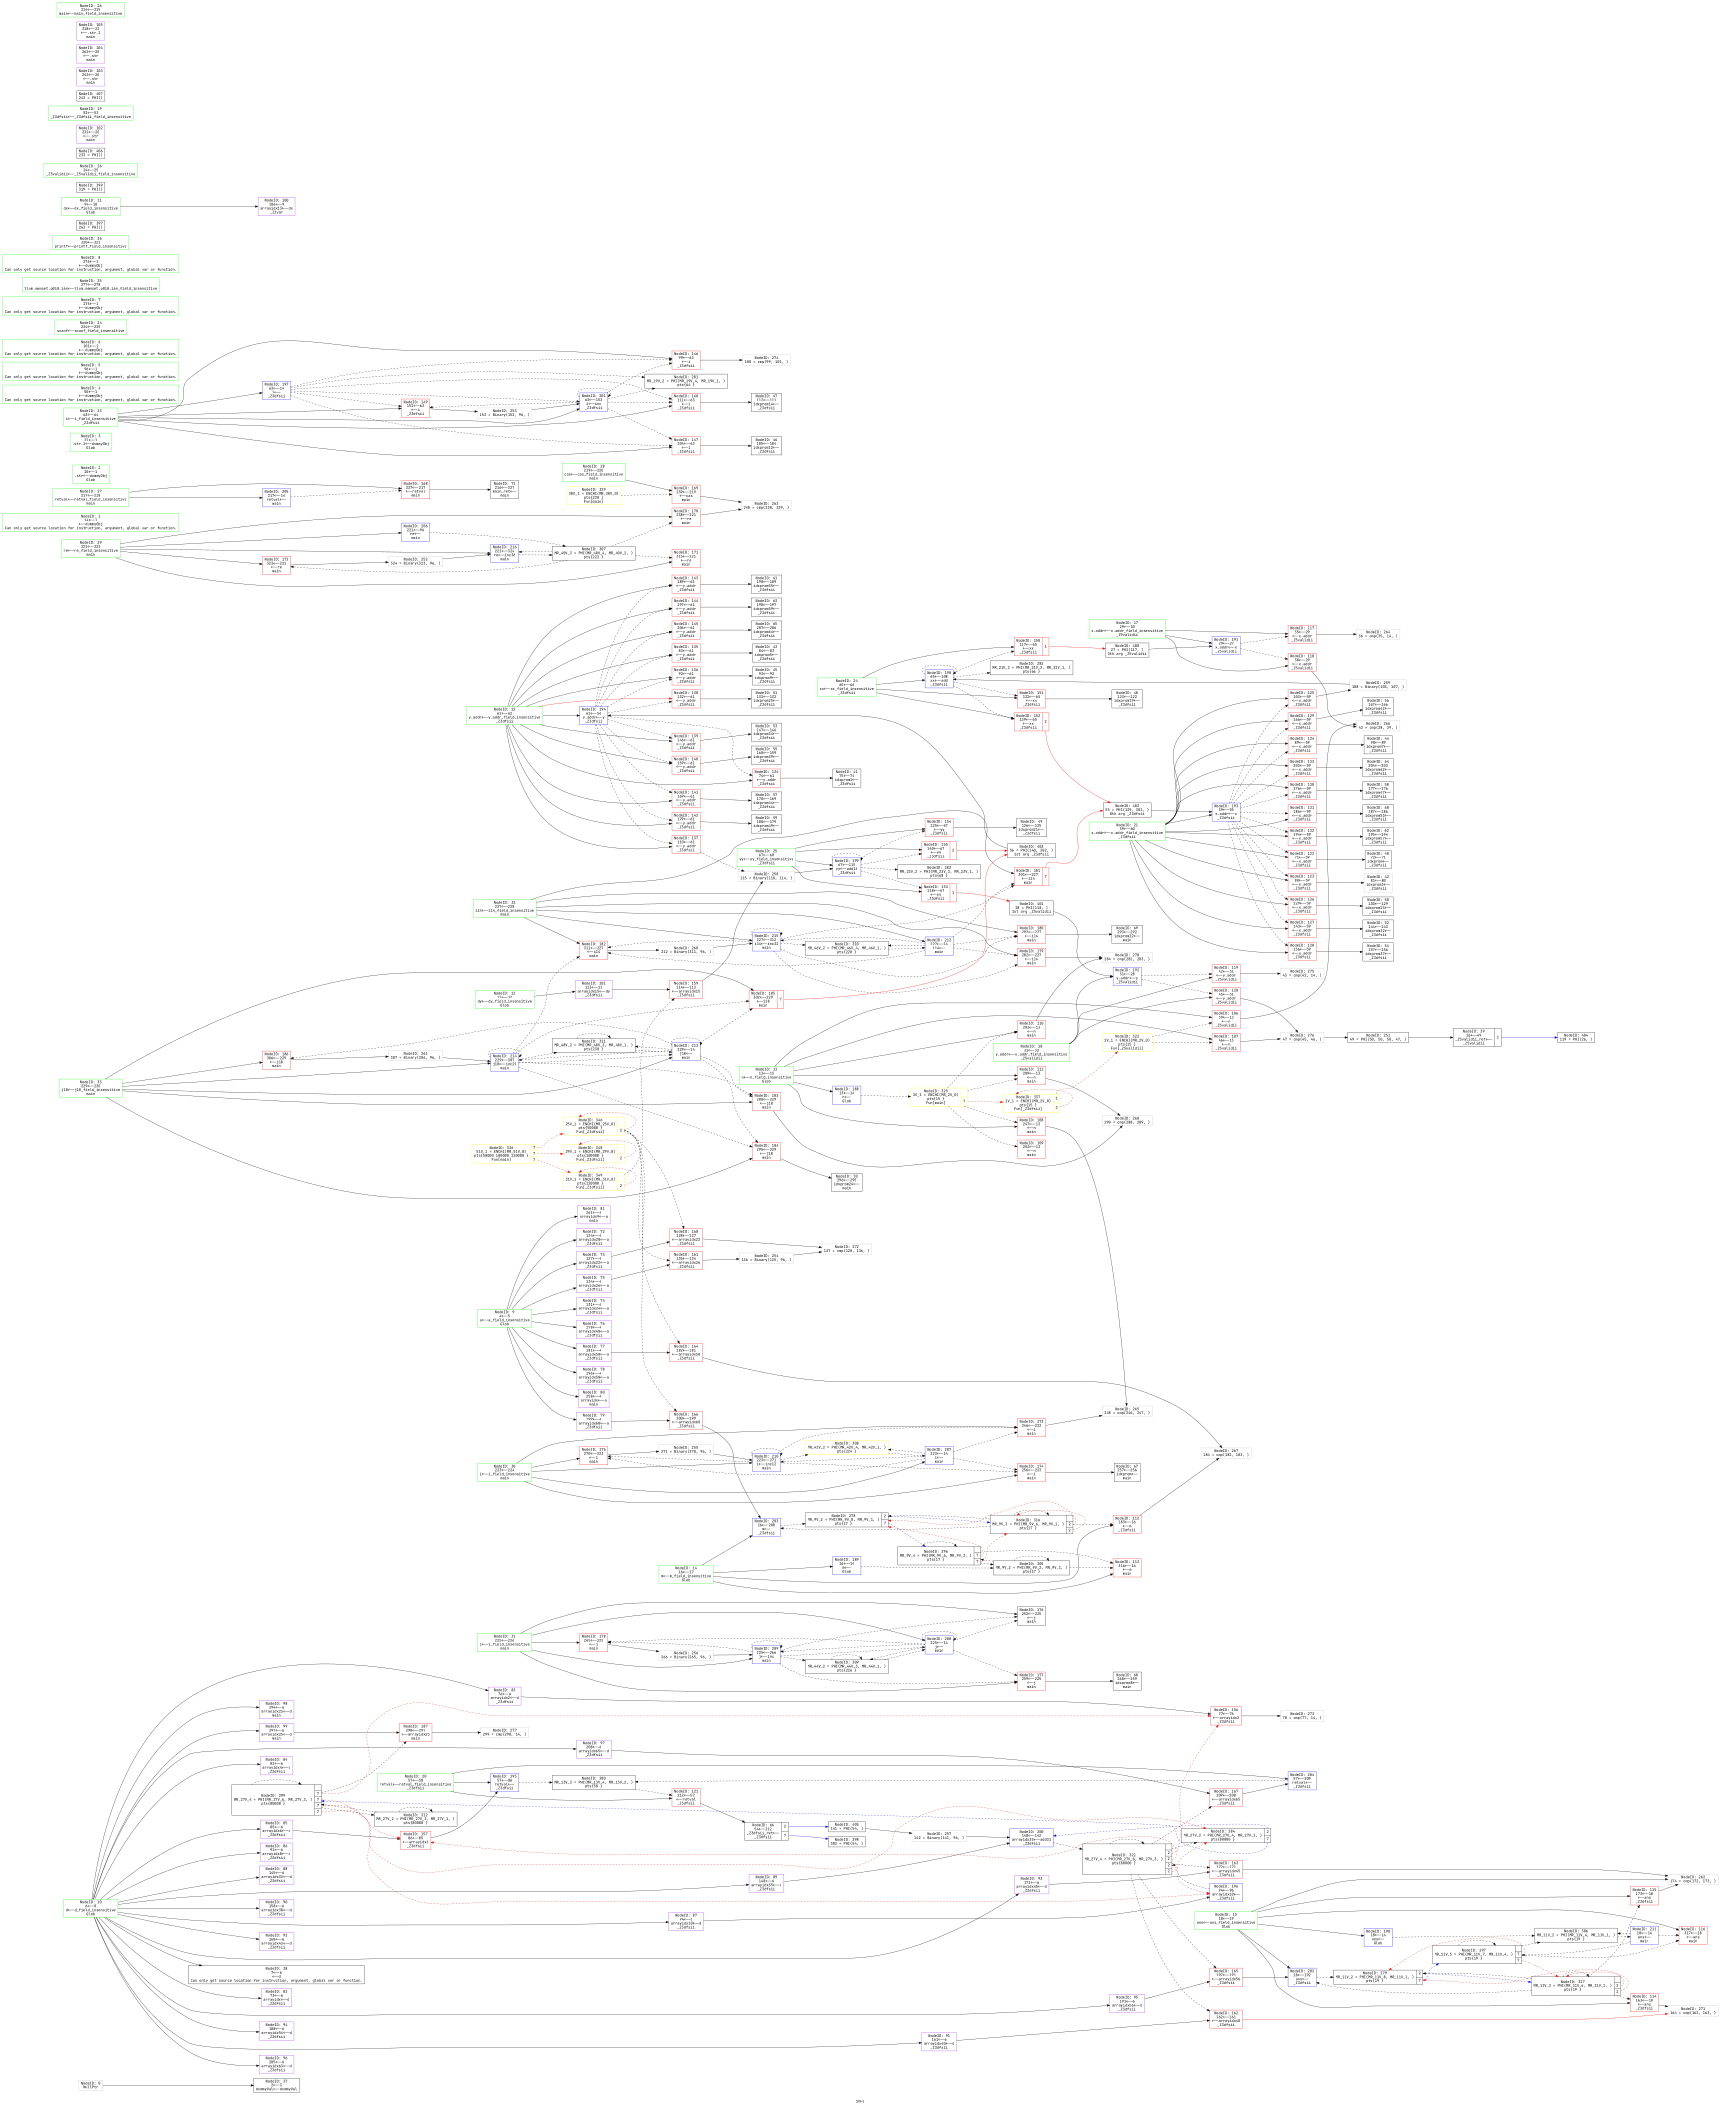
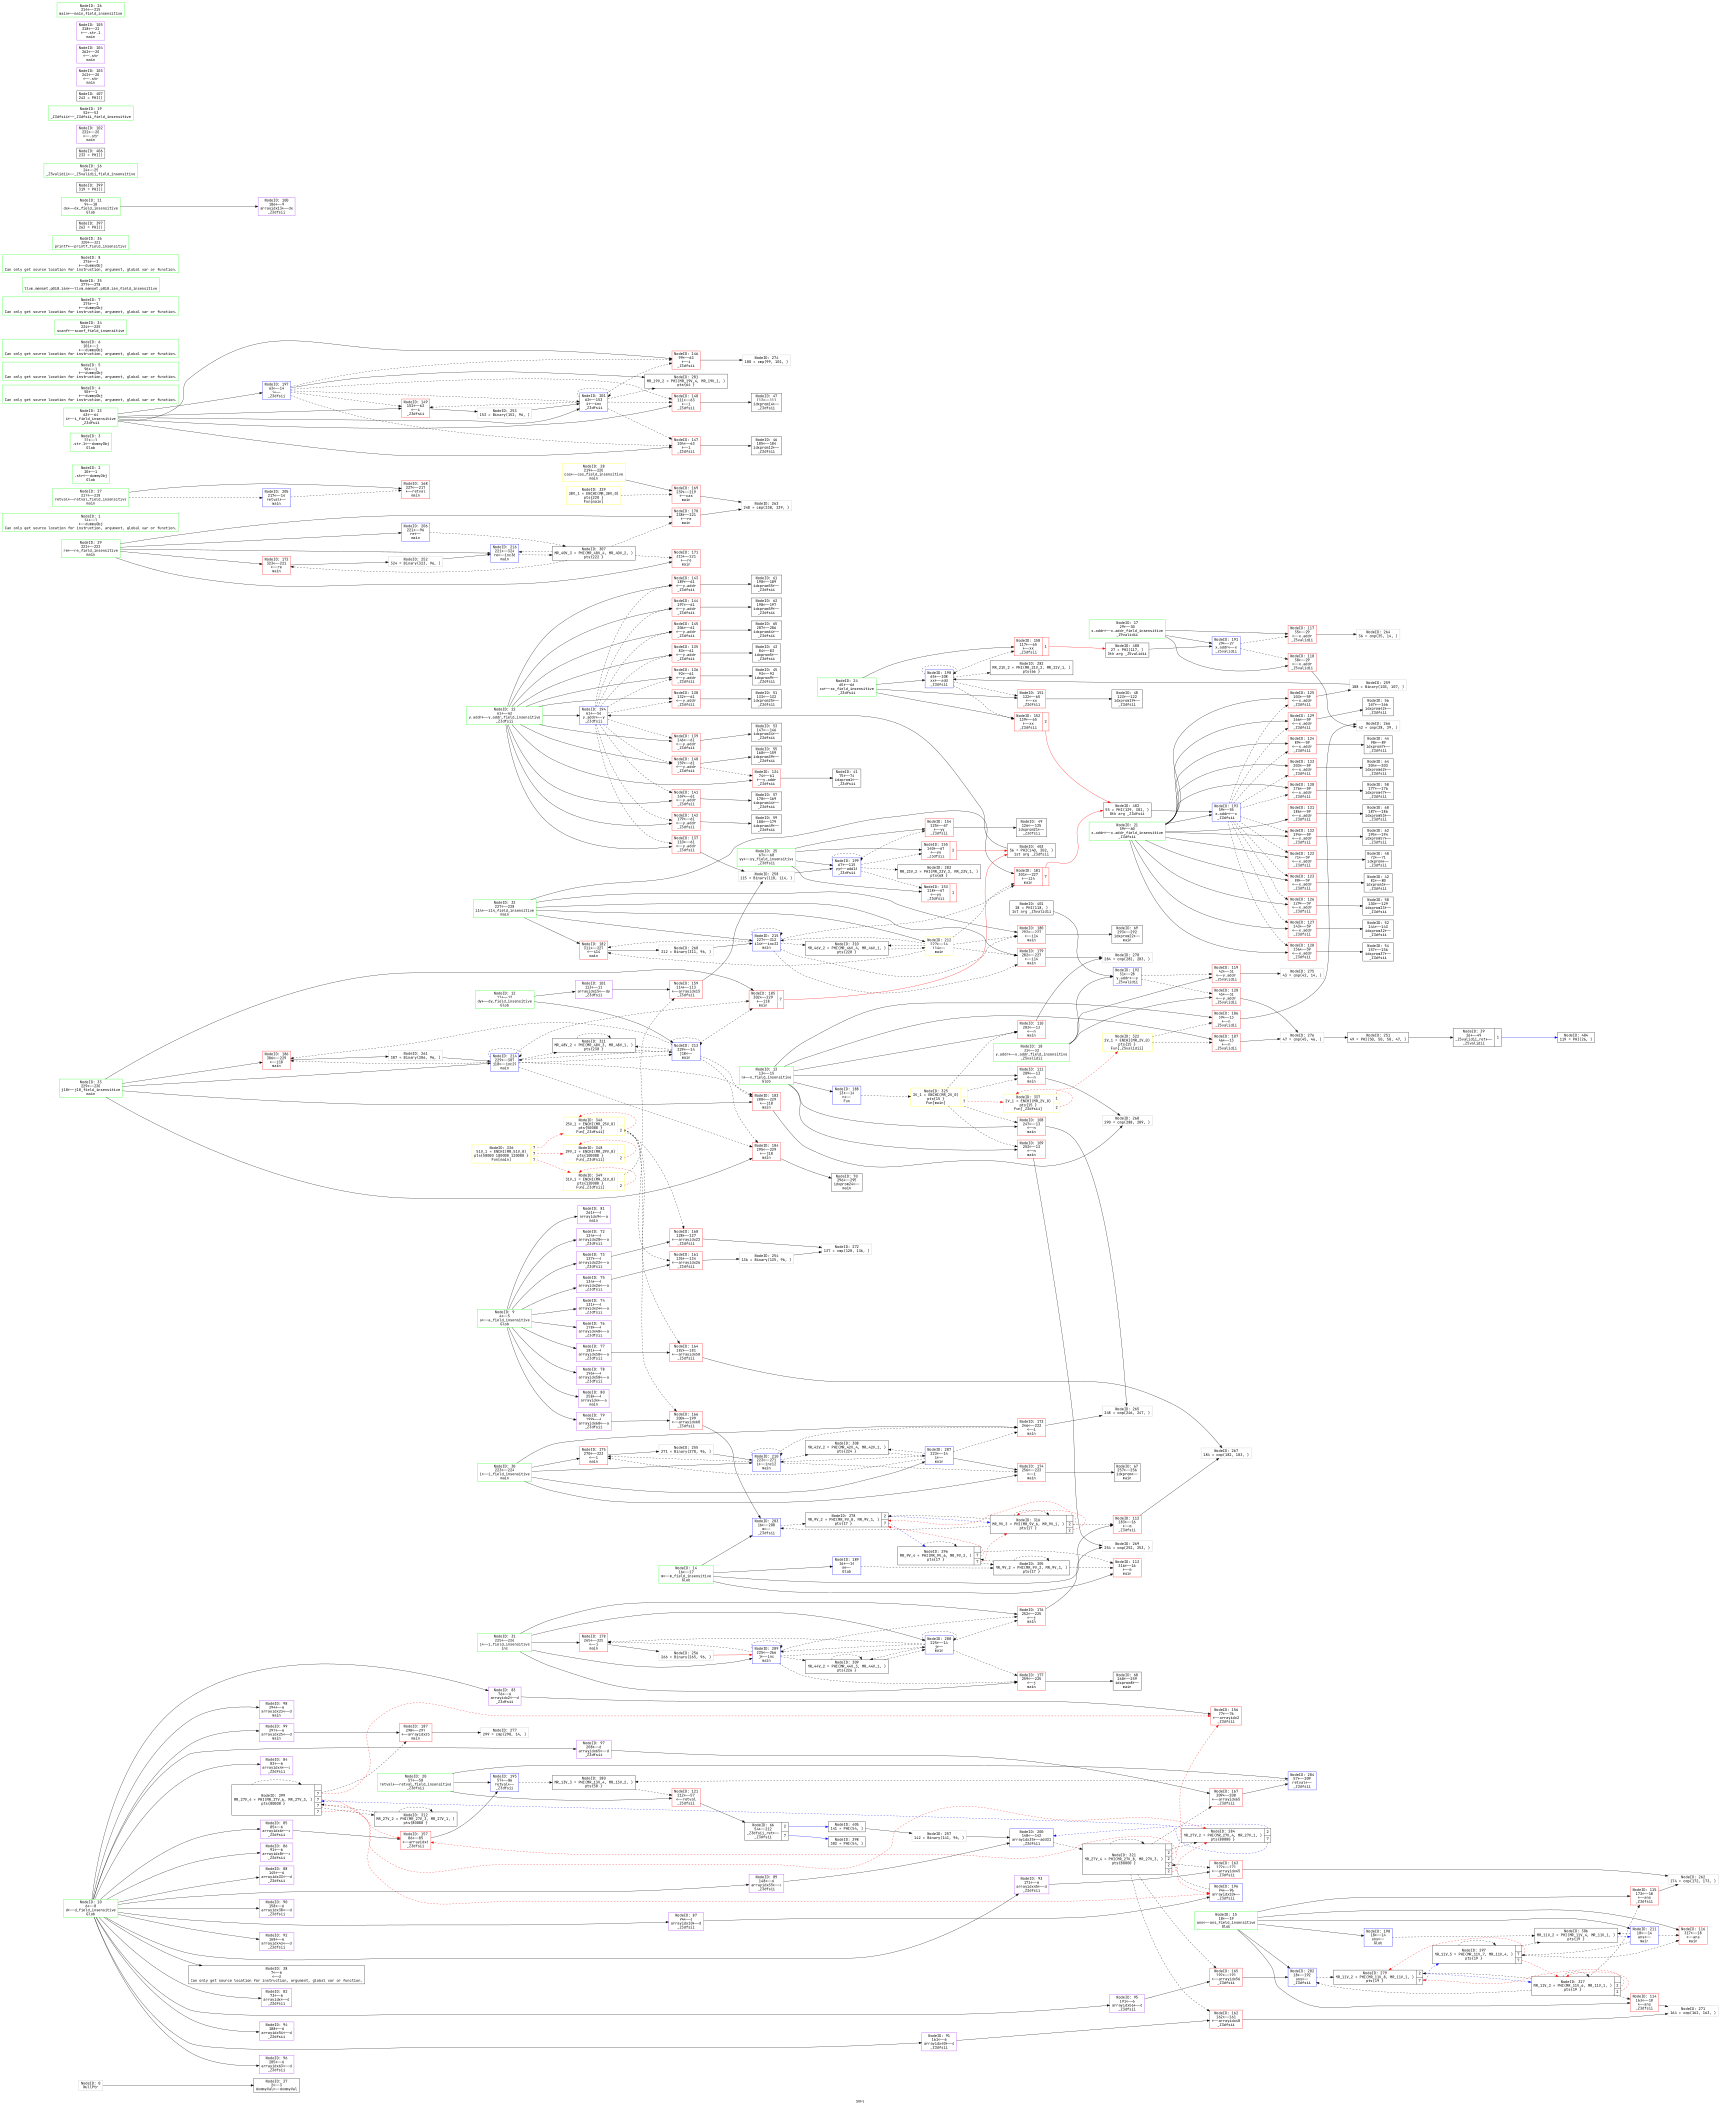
(277, 212) -> (277, 212)
(466, 372) -> (466, 372)
(594, 472) -> (594, 472)
(505, 490) -> none
(194, 498) -> (194, 498)
(604, 700) -> (604, 700)
(695, 725) -> (725, 771)
(1263, 813) -> none
(721, 862) -> (721, 862)
(1378, 883) -> (1378, 883)
(982, 895) -> none
(939, 946) -> (939, 946)
(545, 1004) -> (392, 1064)
(398, 1095) -> (605, 1013)
(847, 1101) -> (847, 1101)
none -> (885, 1146)
(847, 1448) -> (847, 1448)
(984, 1464) -> (984, 1464)
none -> (1127, 1546)
(1032, 1616) -> (1032, 1616)
(505, 1648) -> (505, 1648)
(732, 1655) -> (732, 1655)
(1302, 1716) -> none
(1456, 1879) -> (1443, 1921)
(1623, 1937) -> (1623, 1937)
(1454, 2019) -> (1454, 2019)
